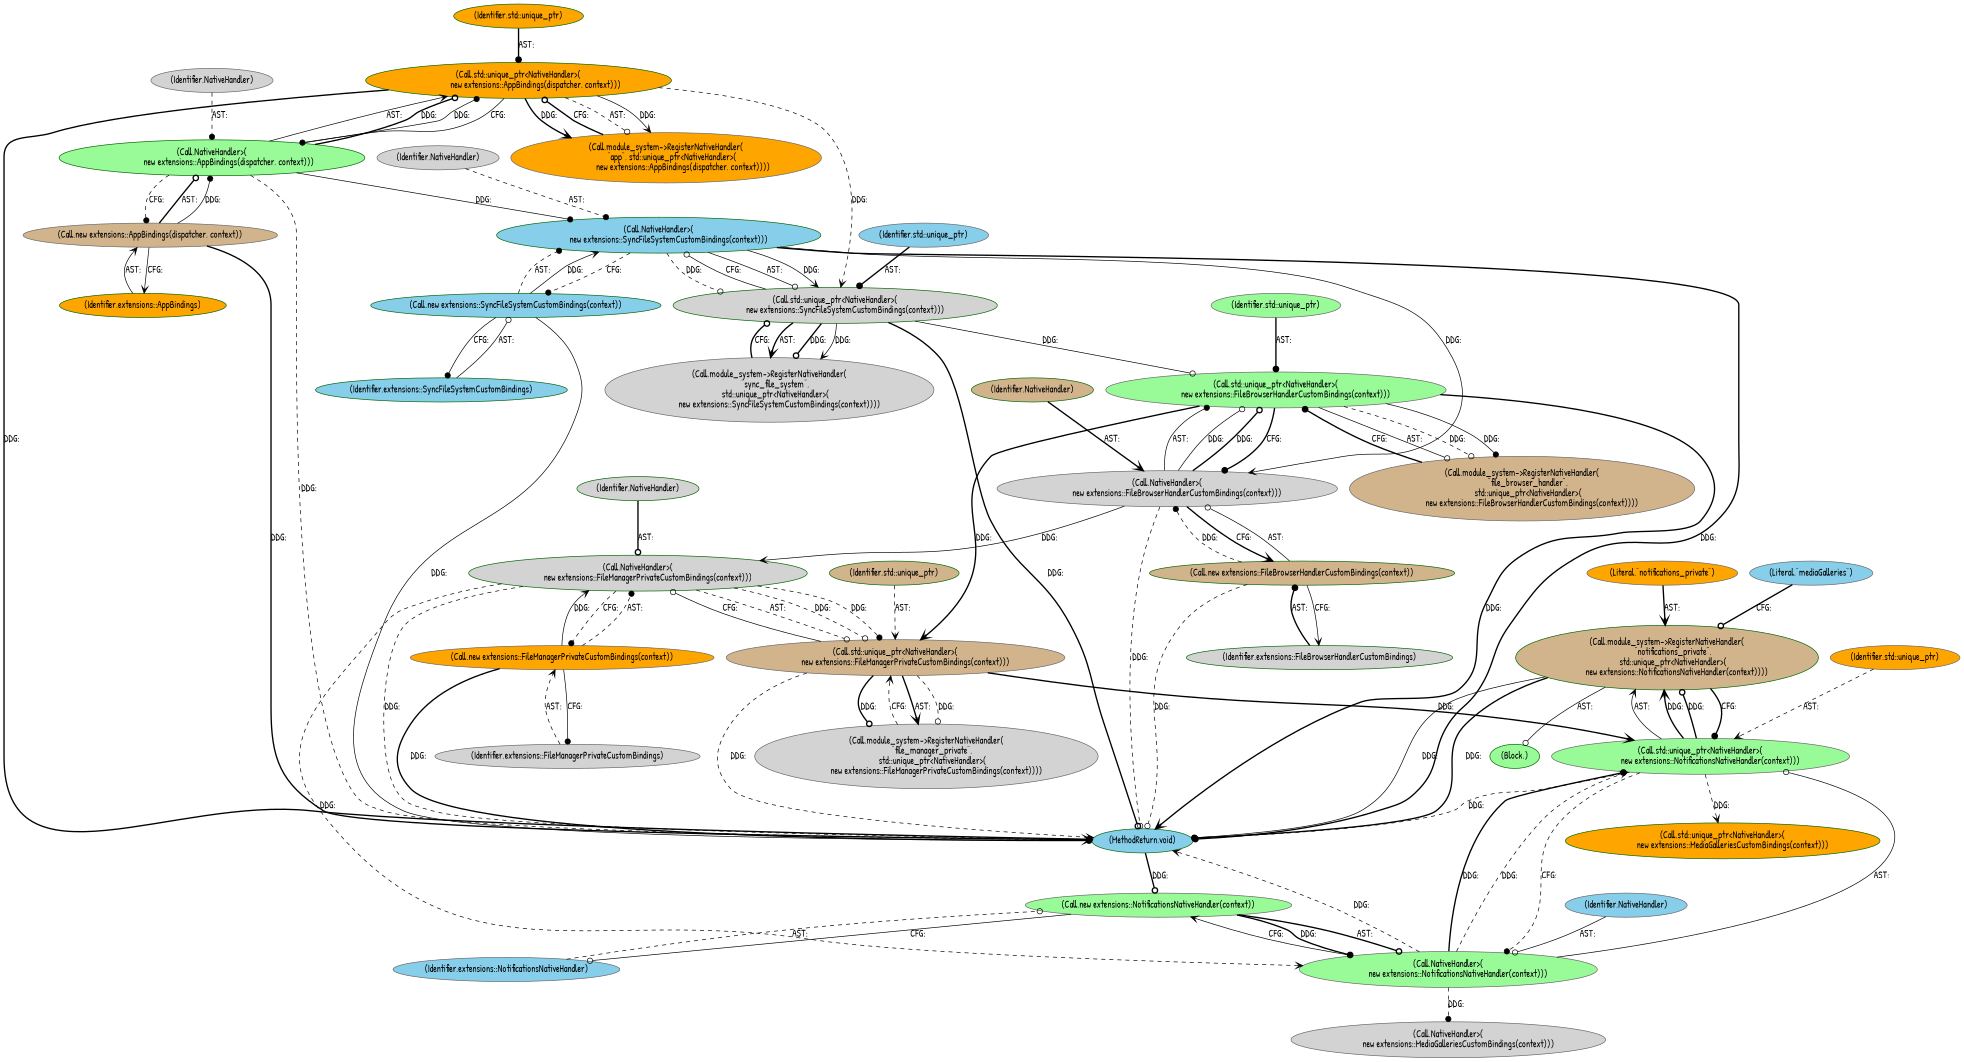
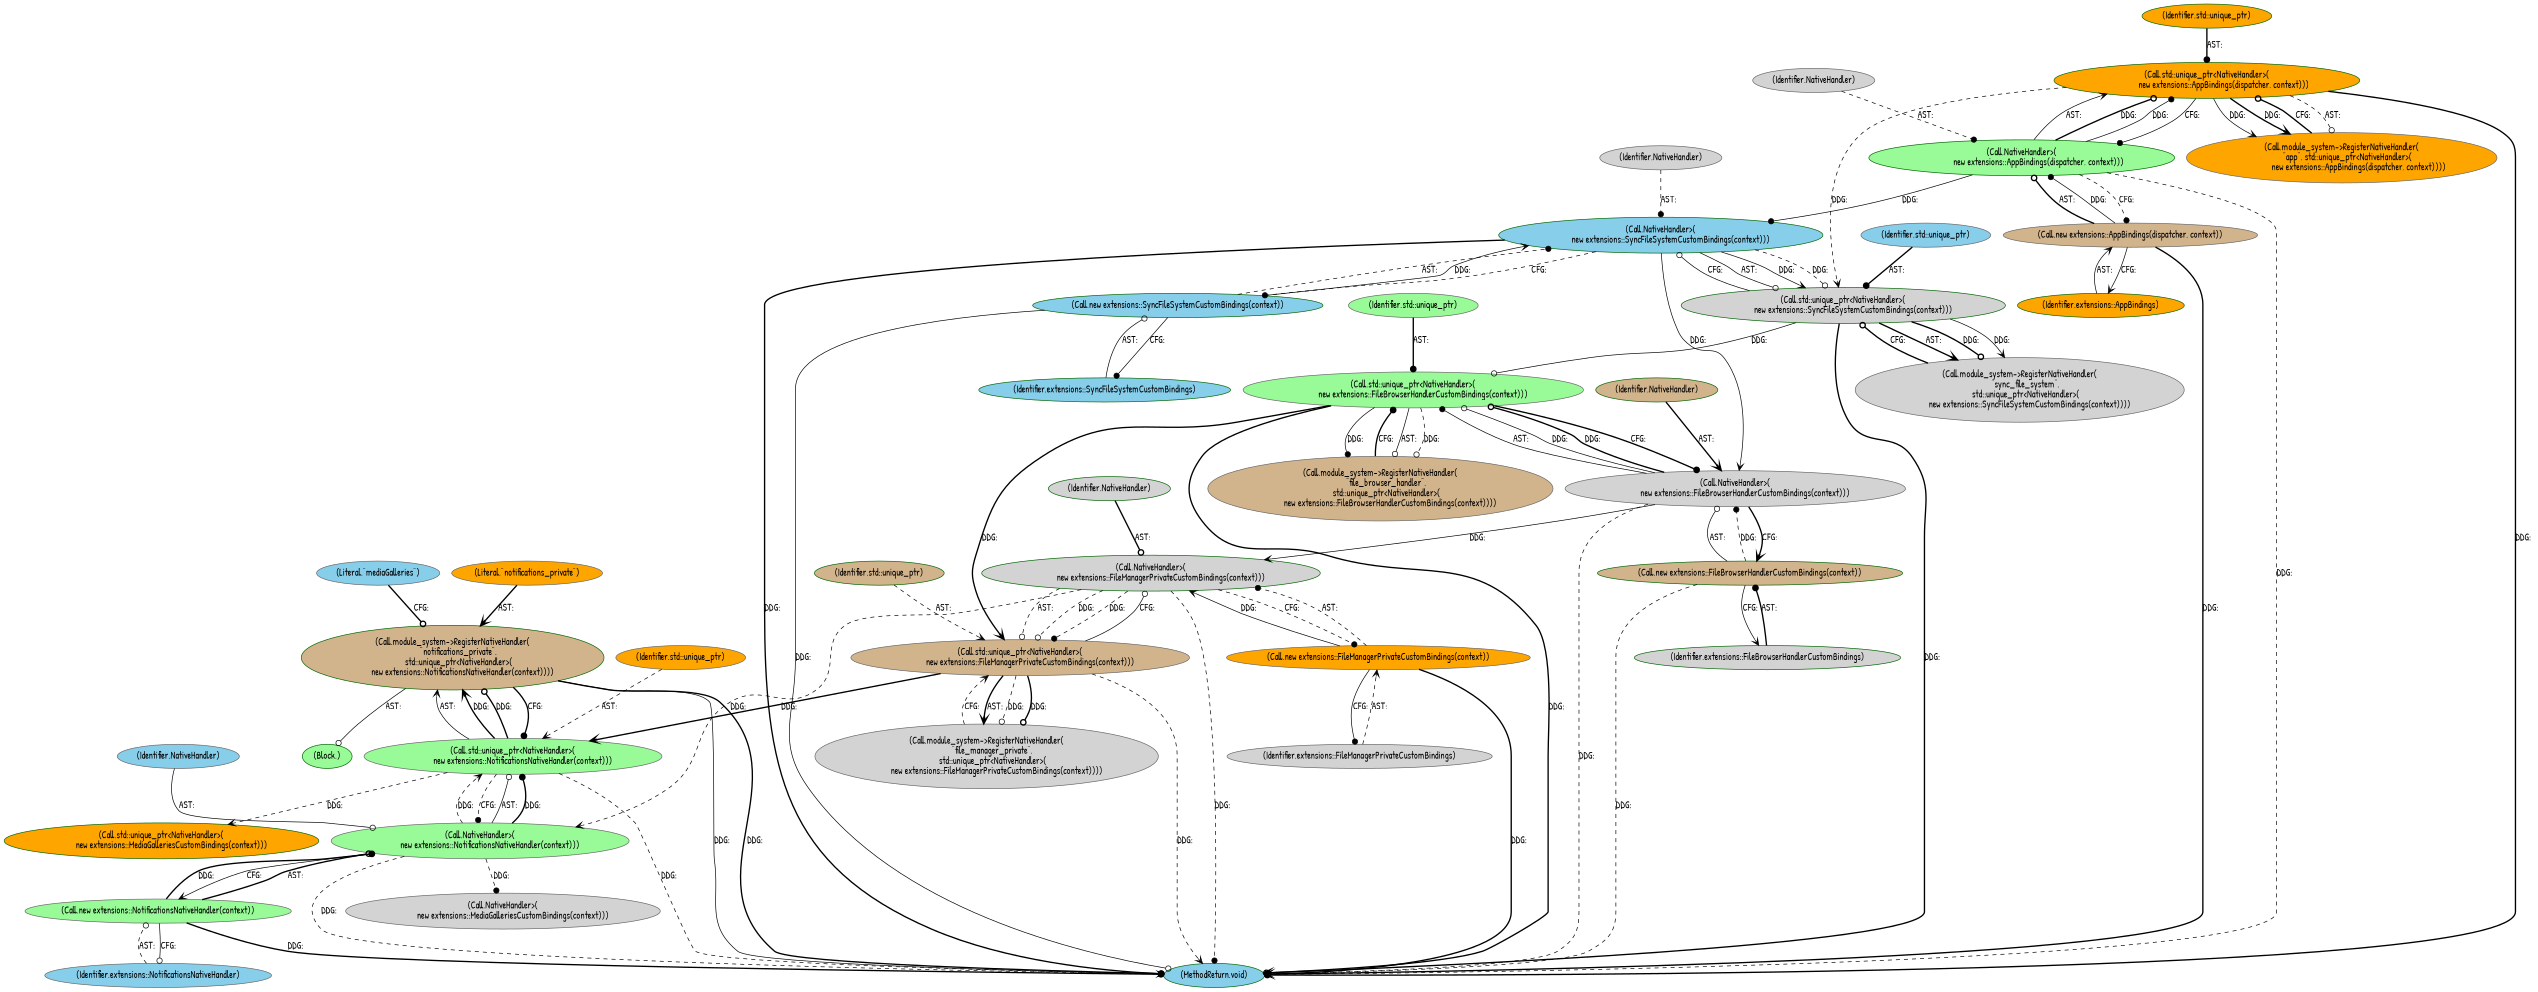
(1150, 870) -> (670, 967)
